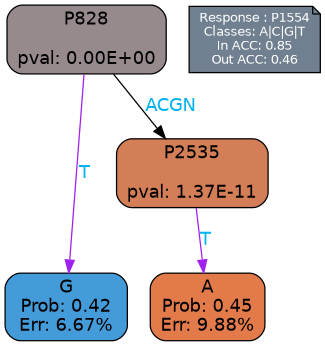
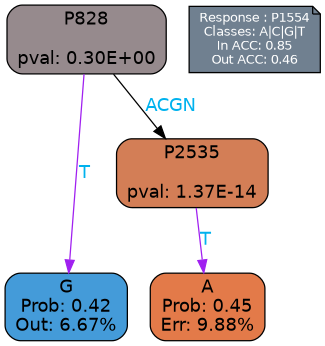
(87, 39) -> (87, 39)
(192, 173) -> (192, 173)
(66, 307) -> (66, 307)
